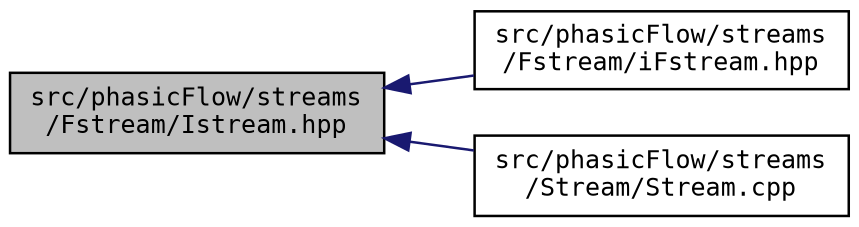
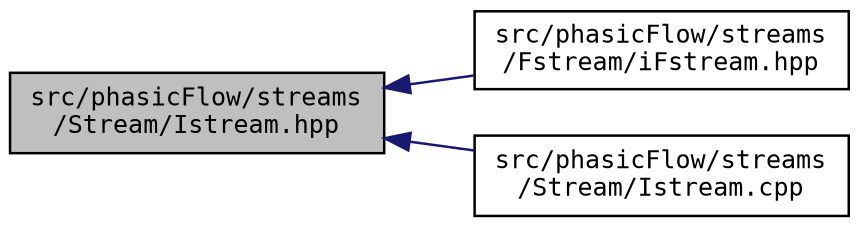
(197, 113) -> (197, 113)
(662, 176) -> (662, 176)
